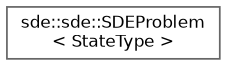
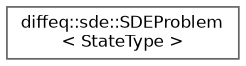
(113, 33) -> (123, 33)
